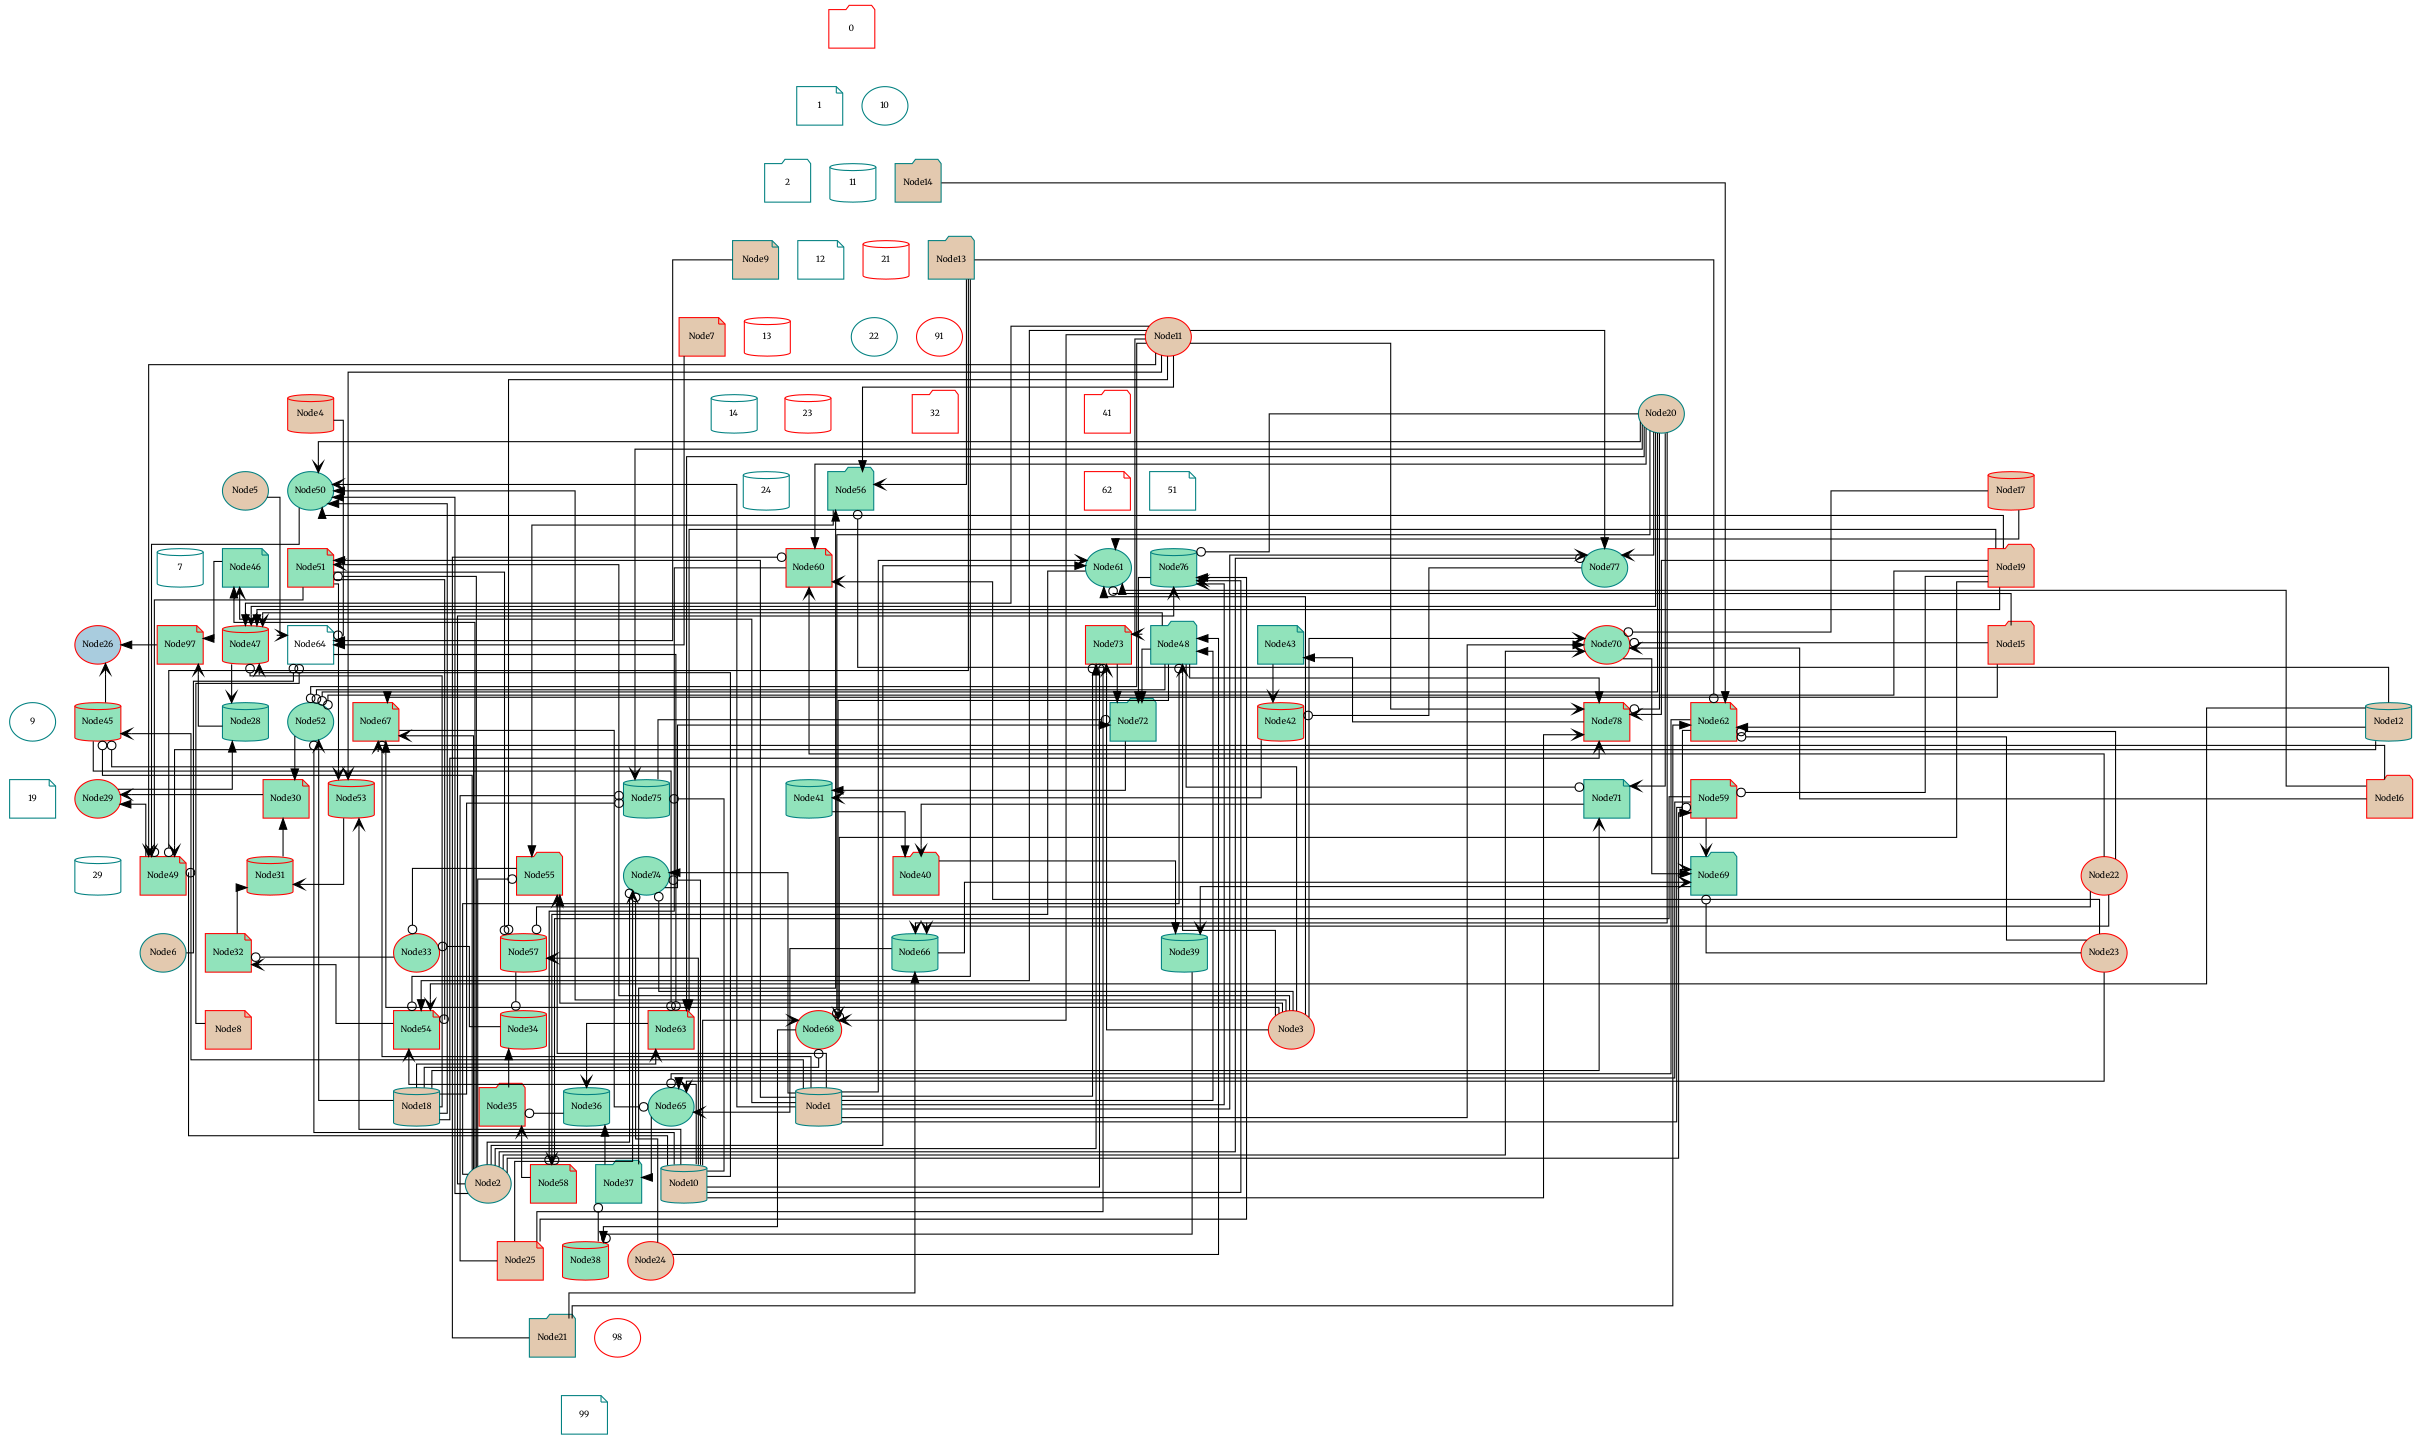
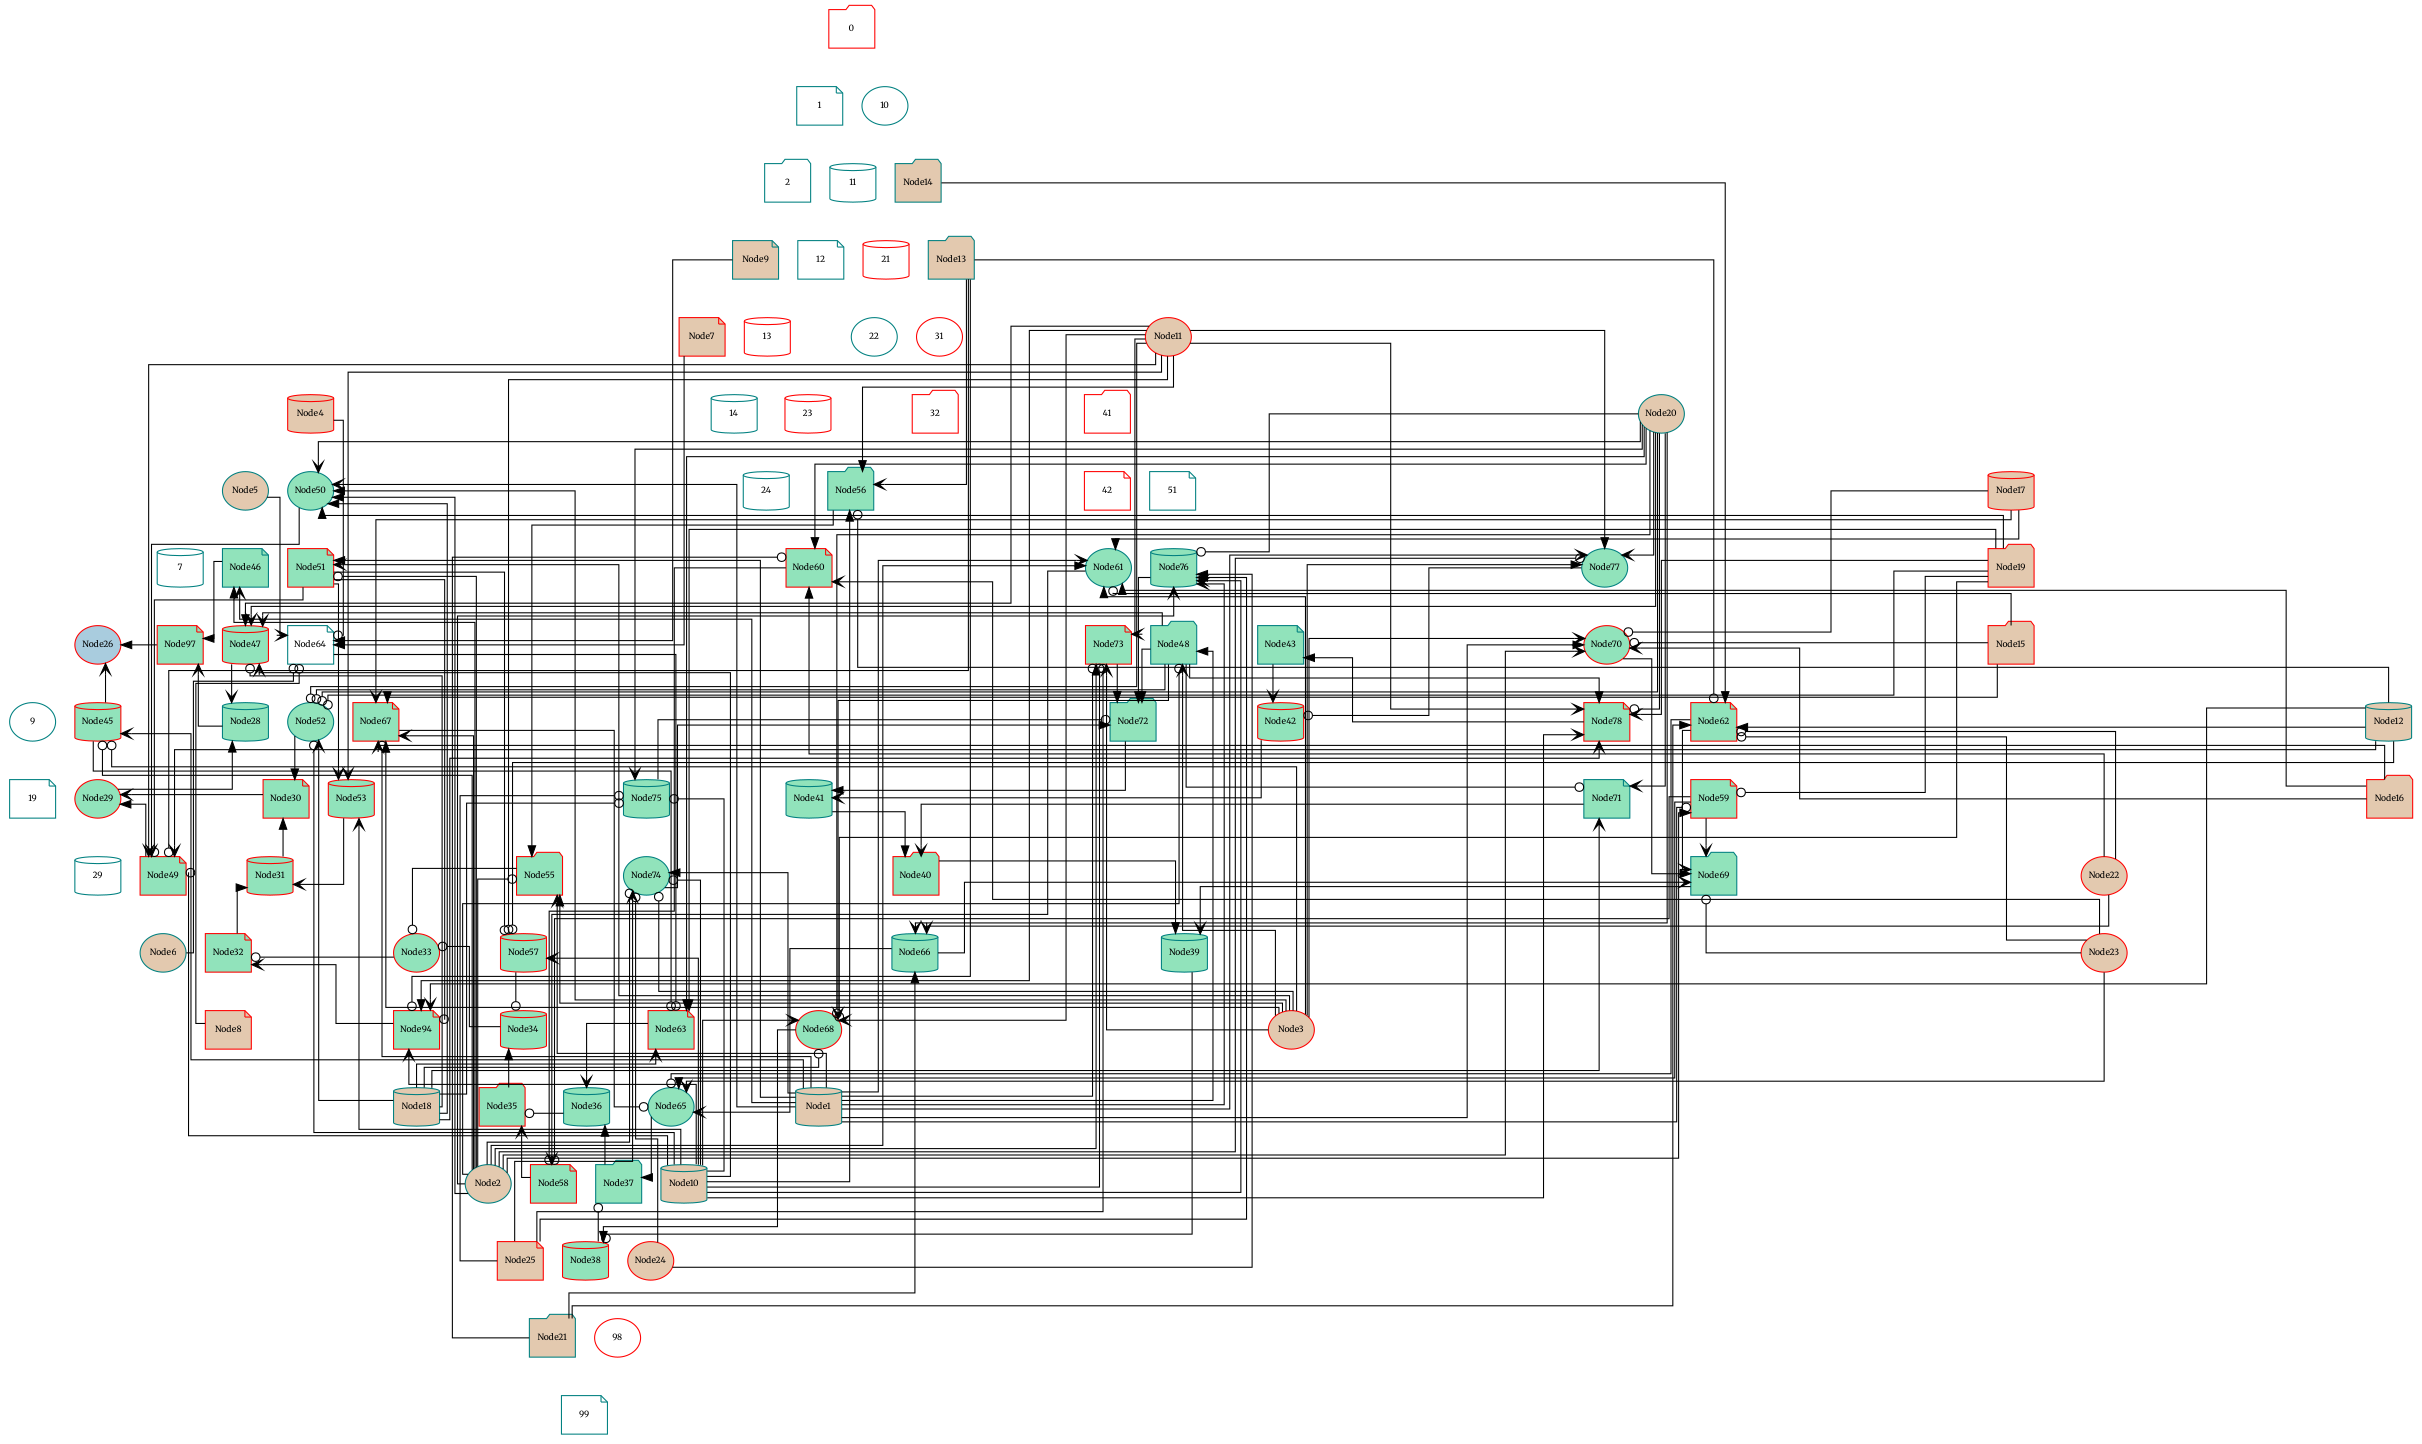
(940, 337) -> (940, 337)
(1107, 491) -> (1107, 491)
none -> (1112, 520)
none -> (1307, 569)
(1137, 610) -> none
(1430, 754) -> (1430, 754)
(1352, 907) -> (1641, 763)
(836, 941) -> (850, 883)
(417, 1030) -> (417, 1030)
(1219, 1243) -> (1252, 1254)
